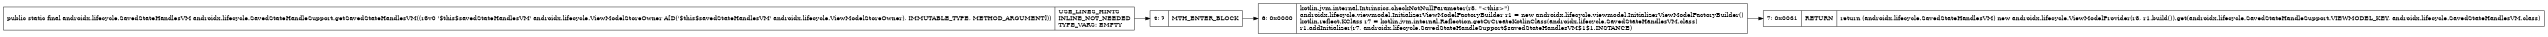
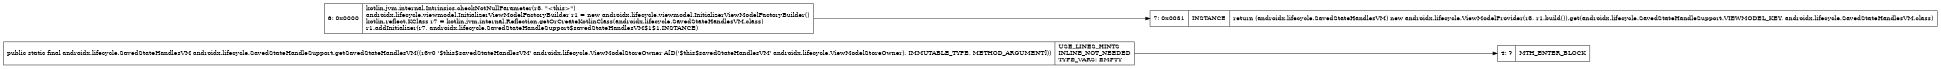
(1819, 18) -> (1209, 18)
(1248, 19) -> none
